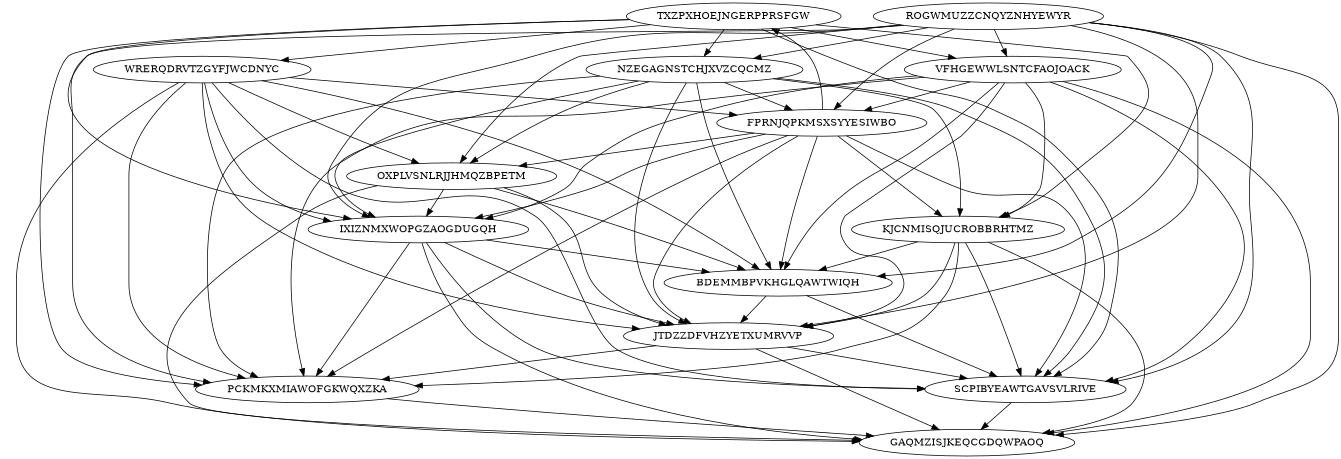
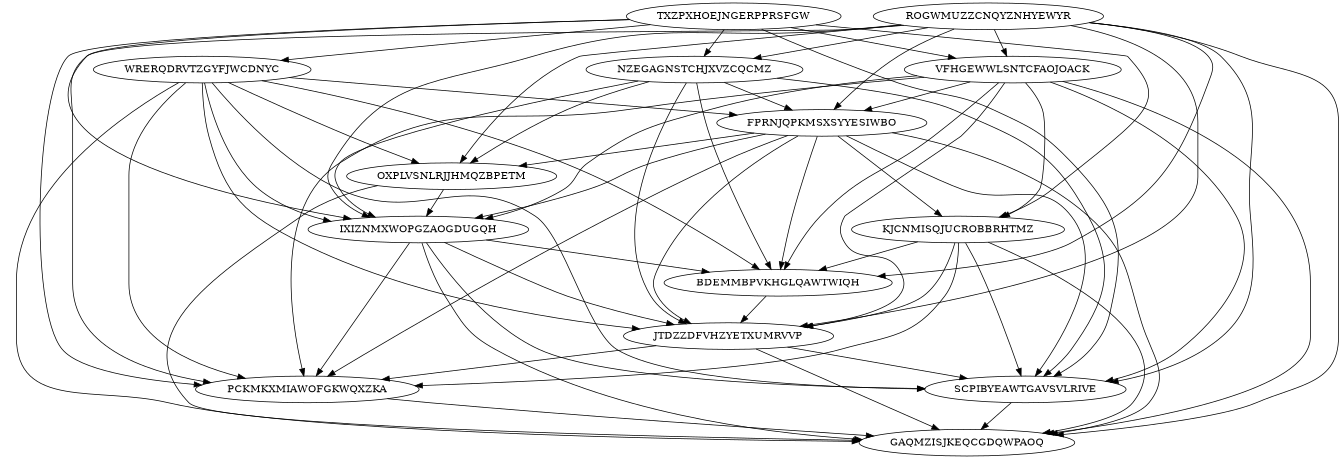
(813, 63) -> (1110, 239)
(932, 108) -> none
(297, 127) -> none
(617, 225) -> none
(583, 261) -> none
(903, 337) -> none
